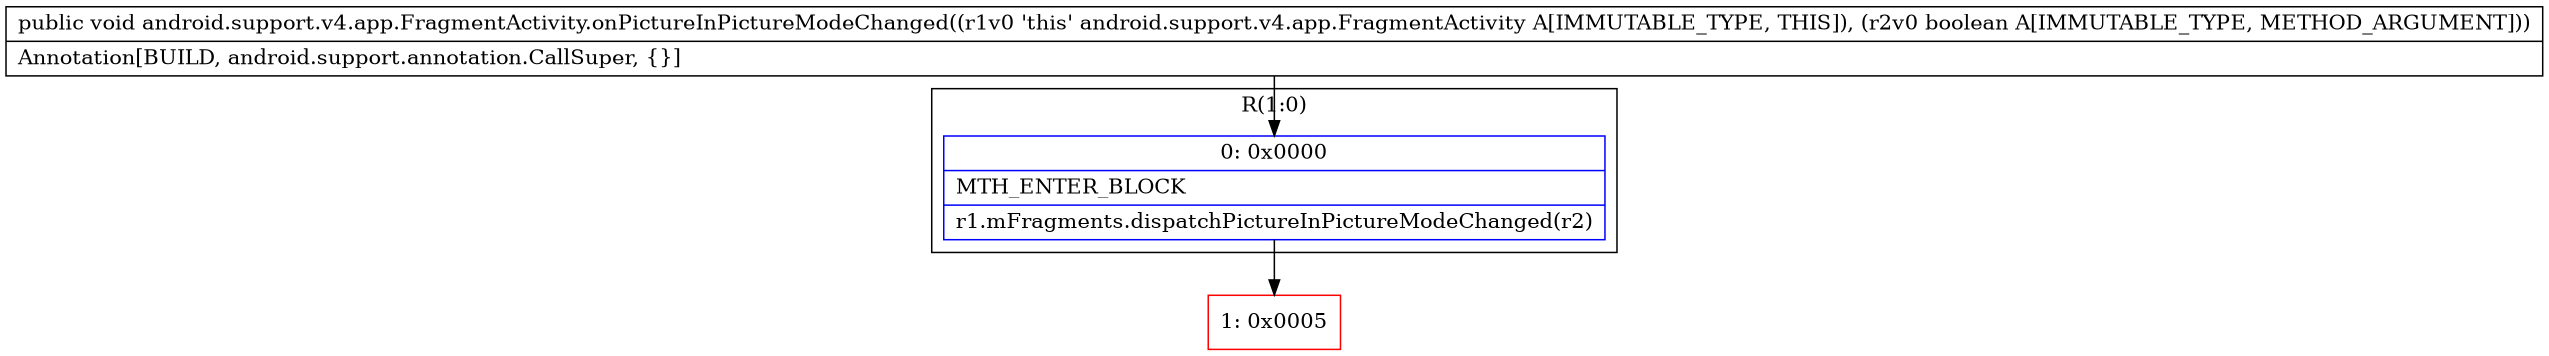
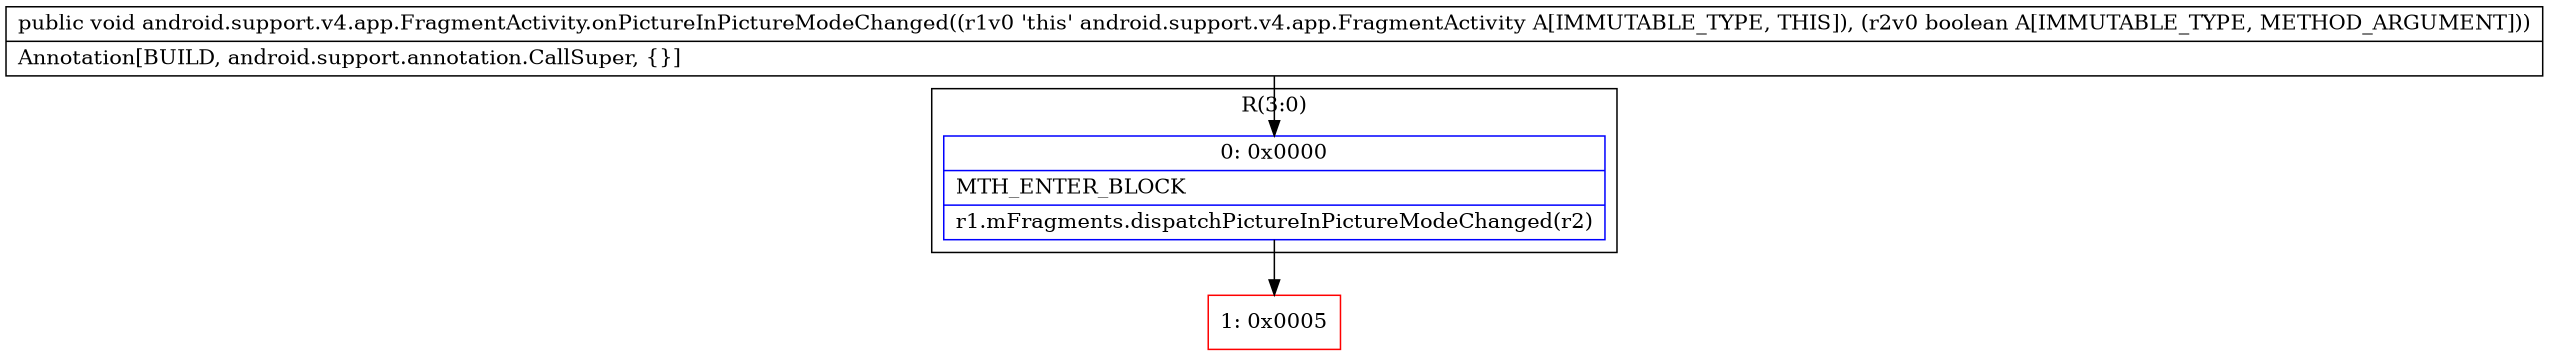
(1274, 106) -> (1274, 106)
